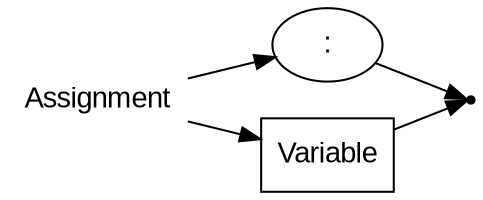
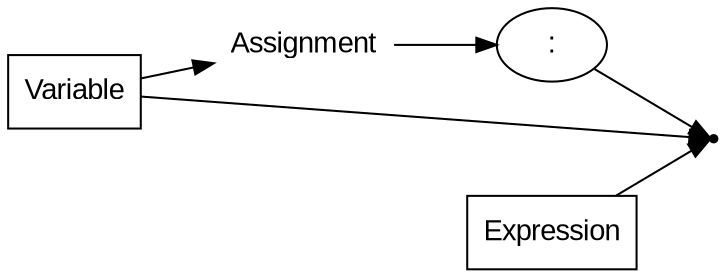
(214, 128) -> (167, 73)
none -> (552, 233)
